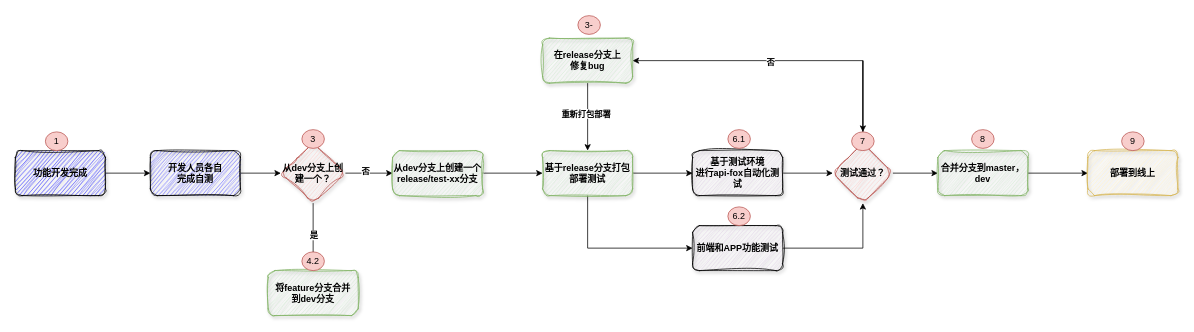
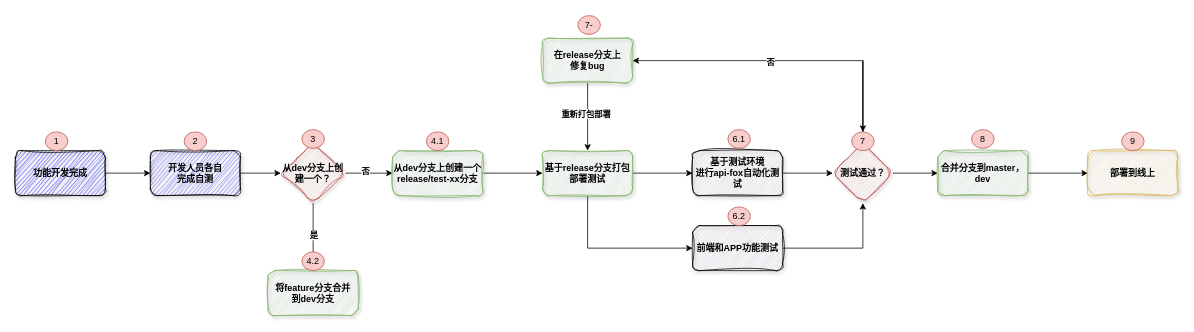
(589, 25) -> (589, 25)
none -> (195, 141)
none -> (438, 141)
